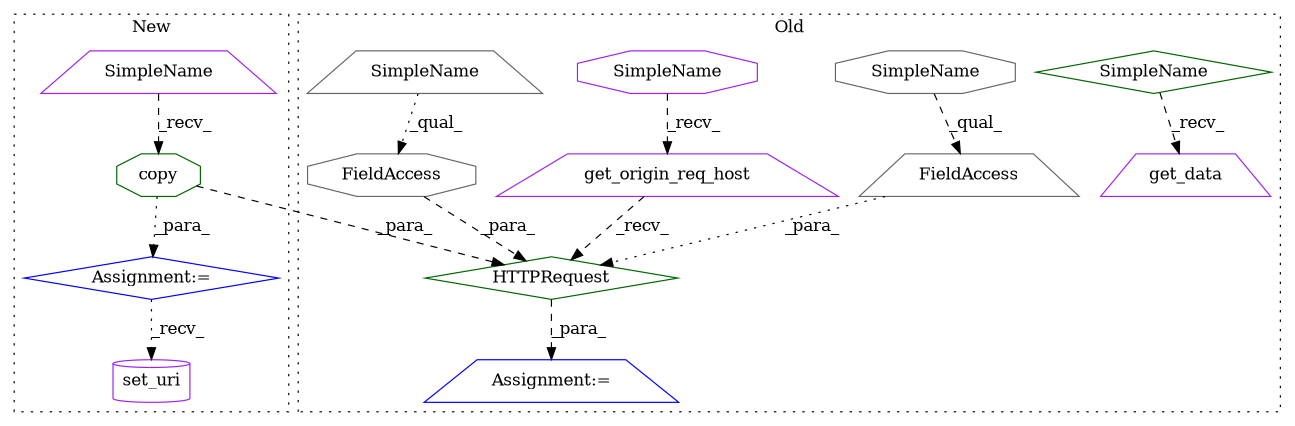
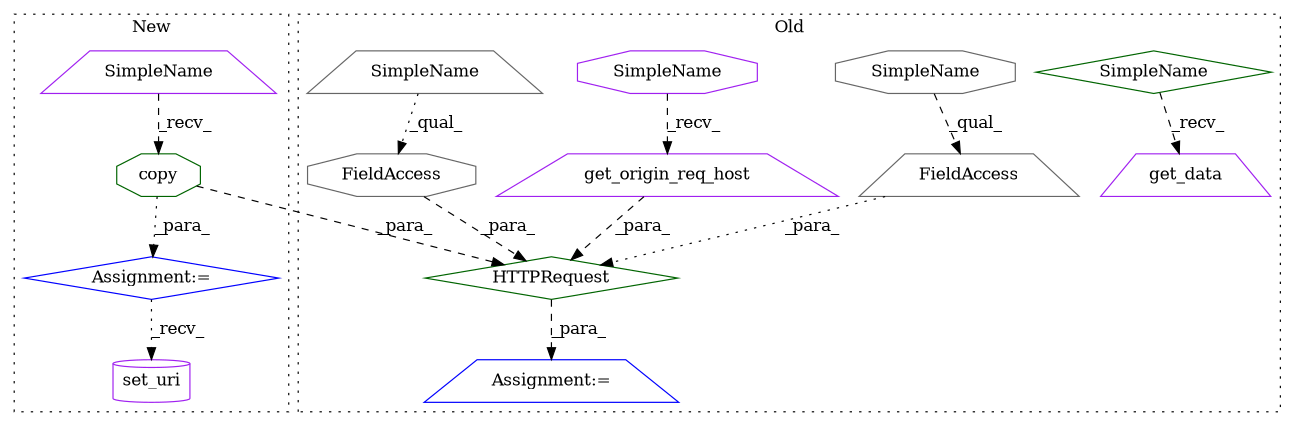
(643, 227) -> (643, 227)
